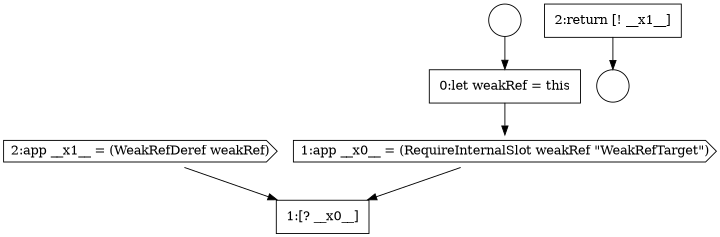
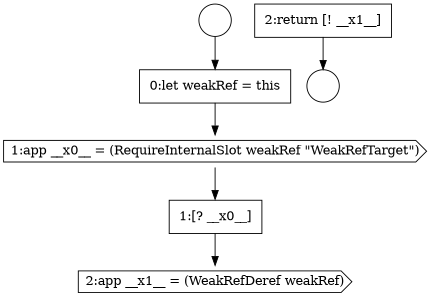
(226, 182) -> (215, 245)
